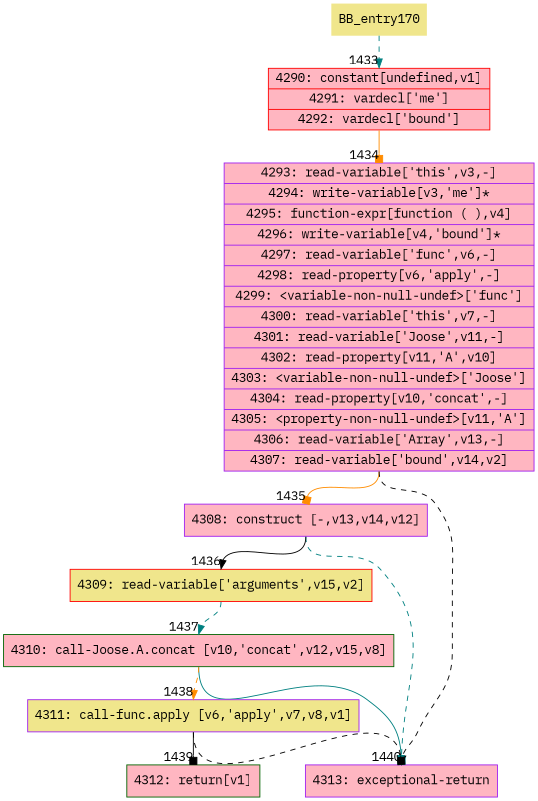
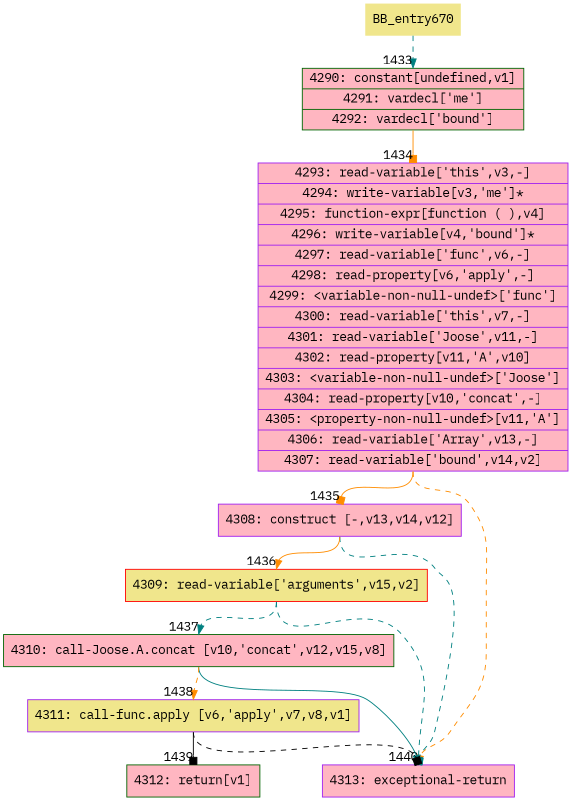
(379, 20) -> (413, 20)
(379, 99) -> (413, 99)
(268, 553) -> (313, 553)
(452, 599) -> (486, 605)
none -> (395, 629)
